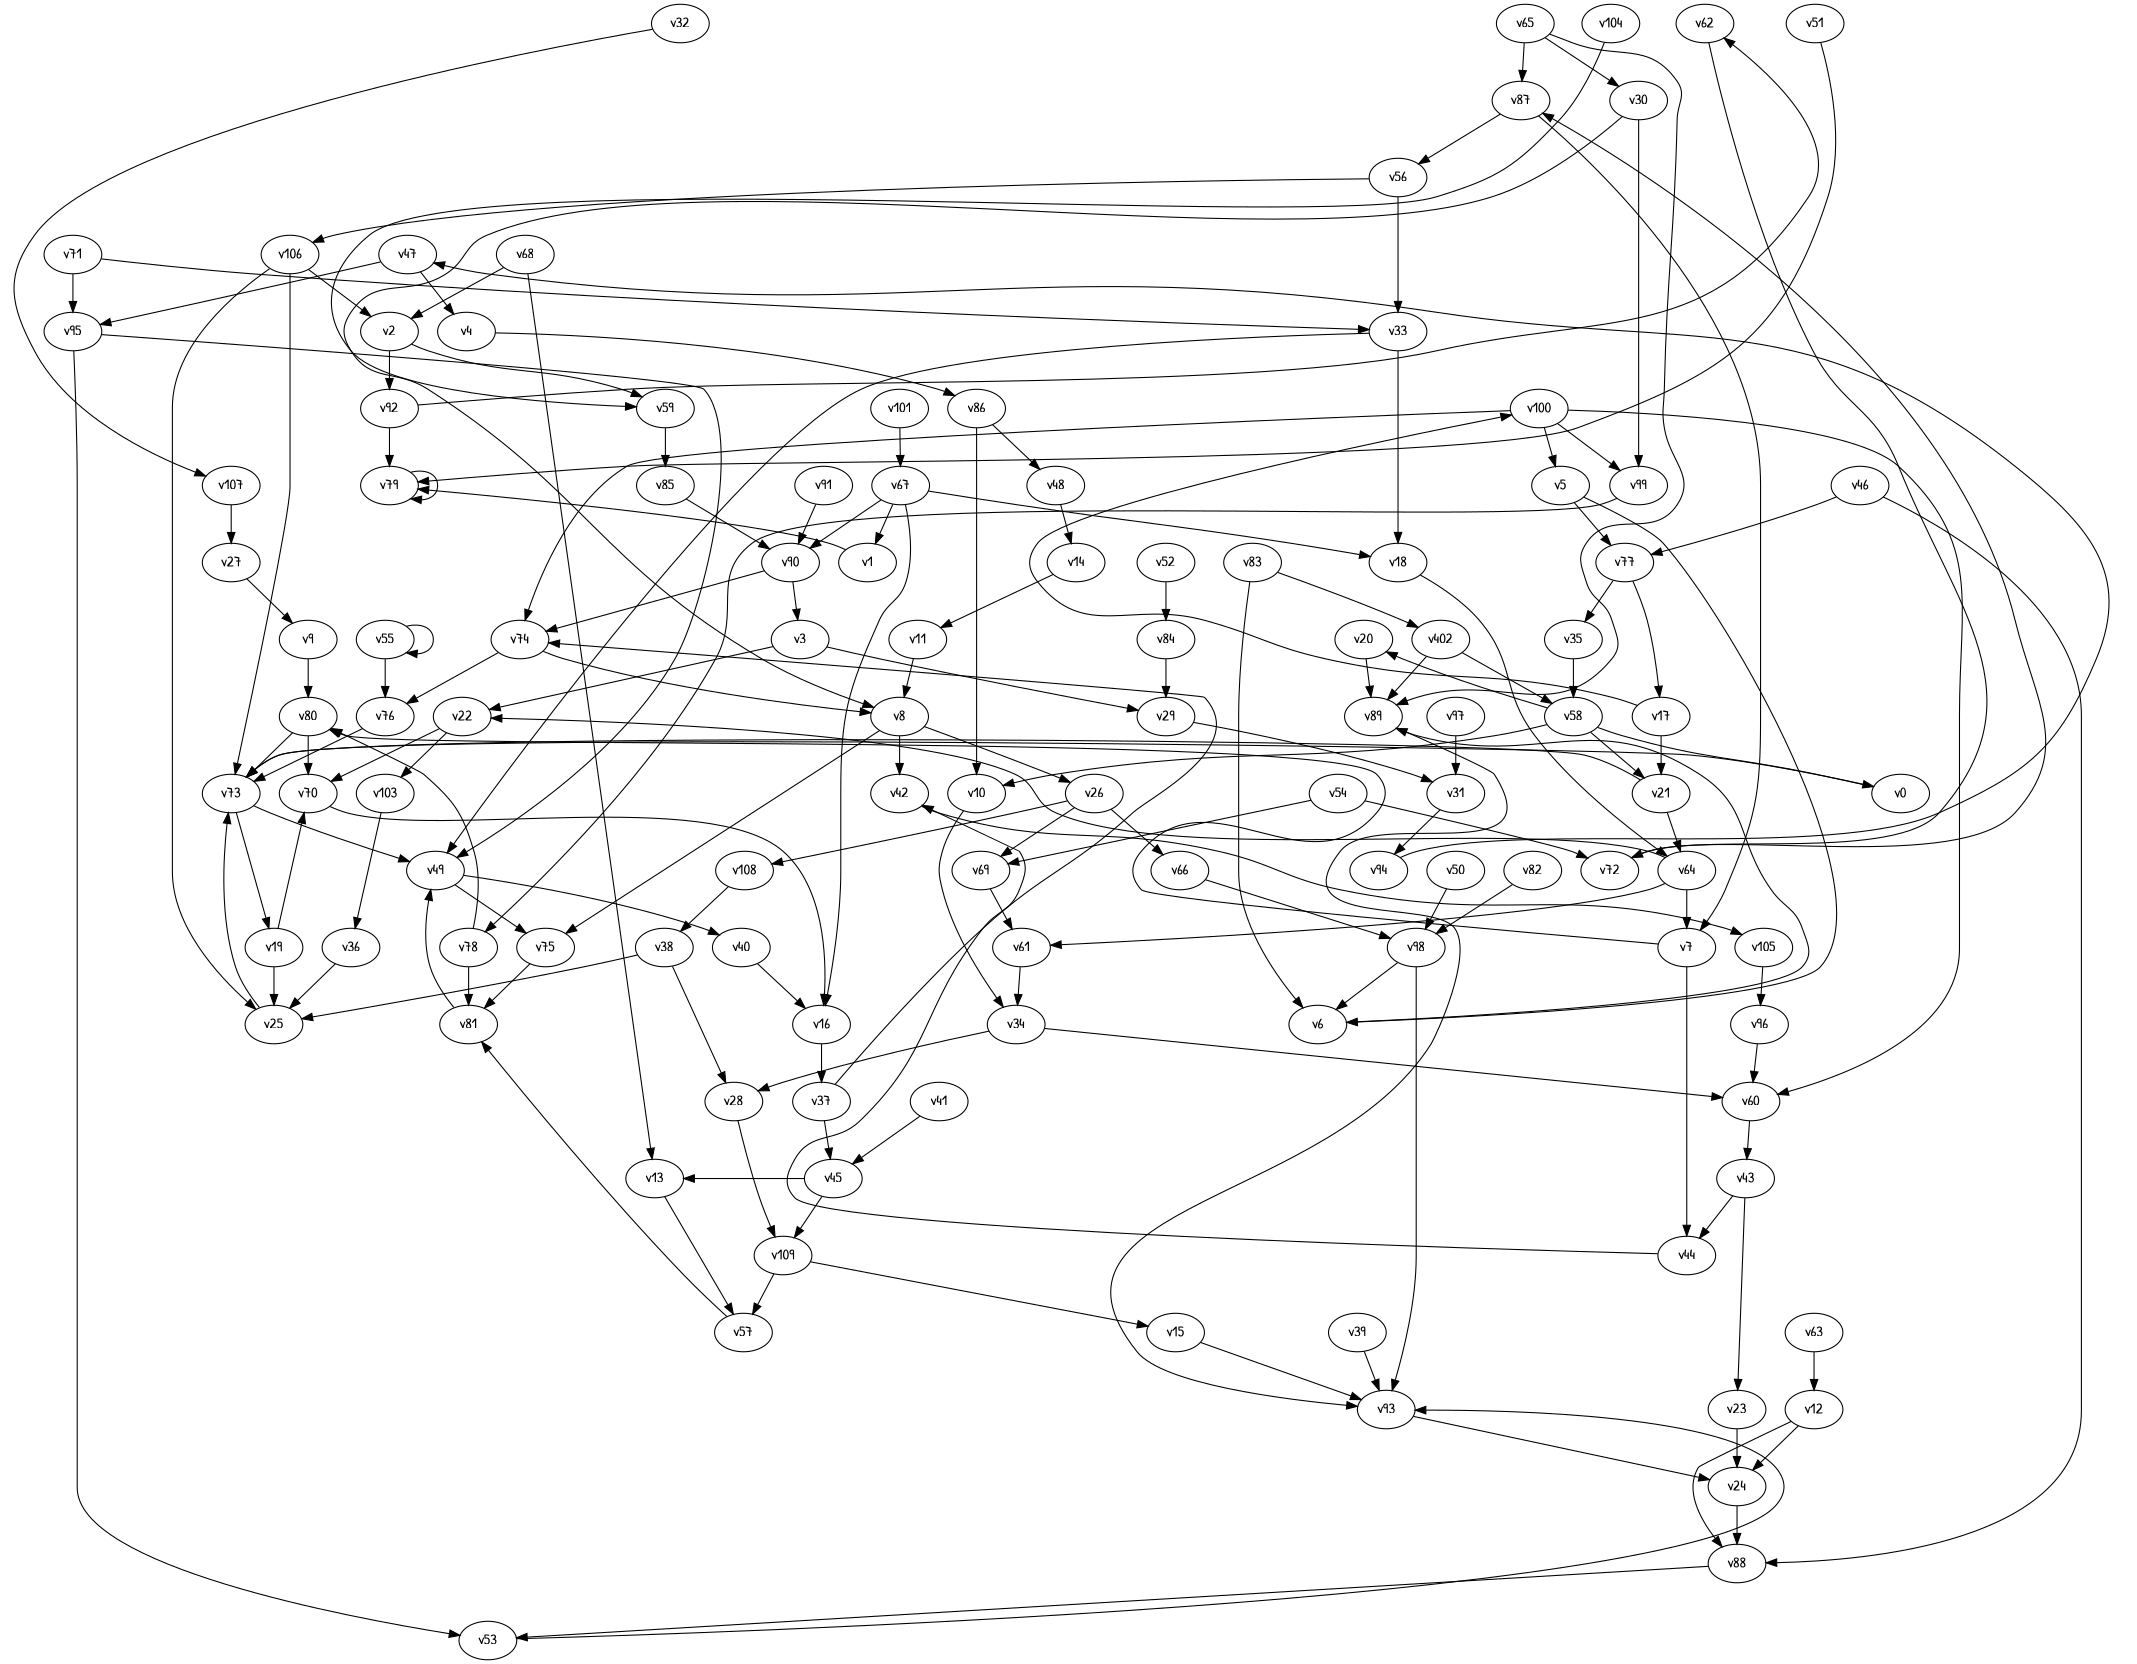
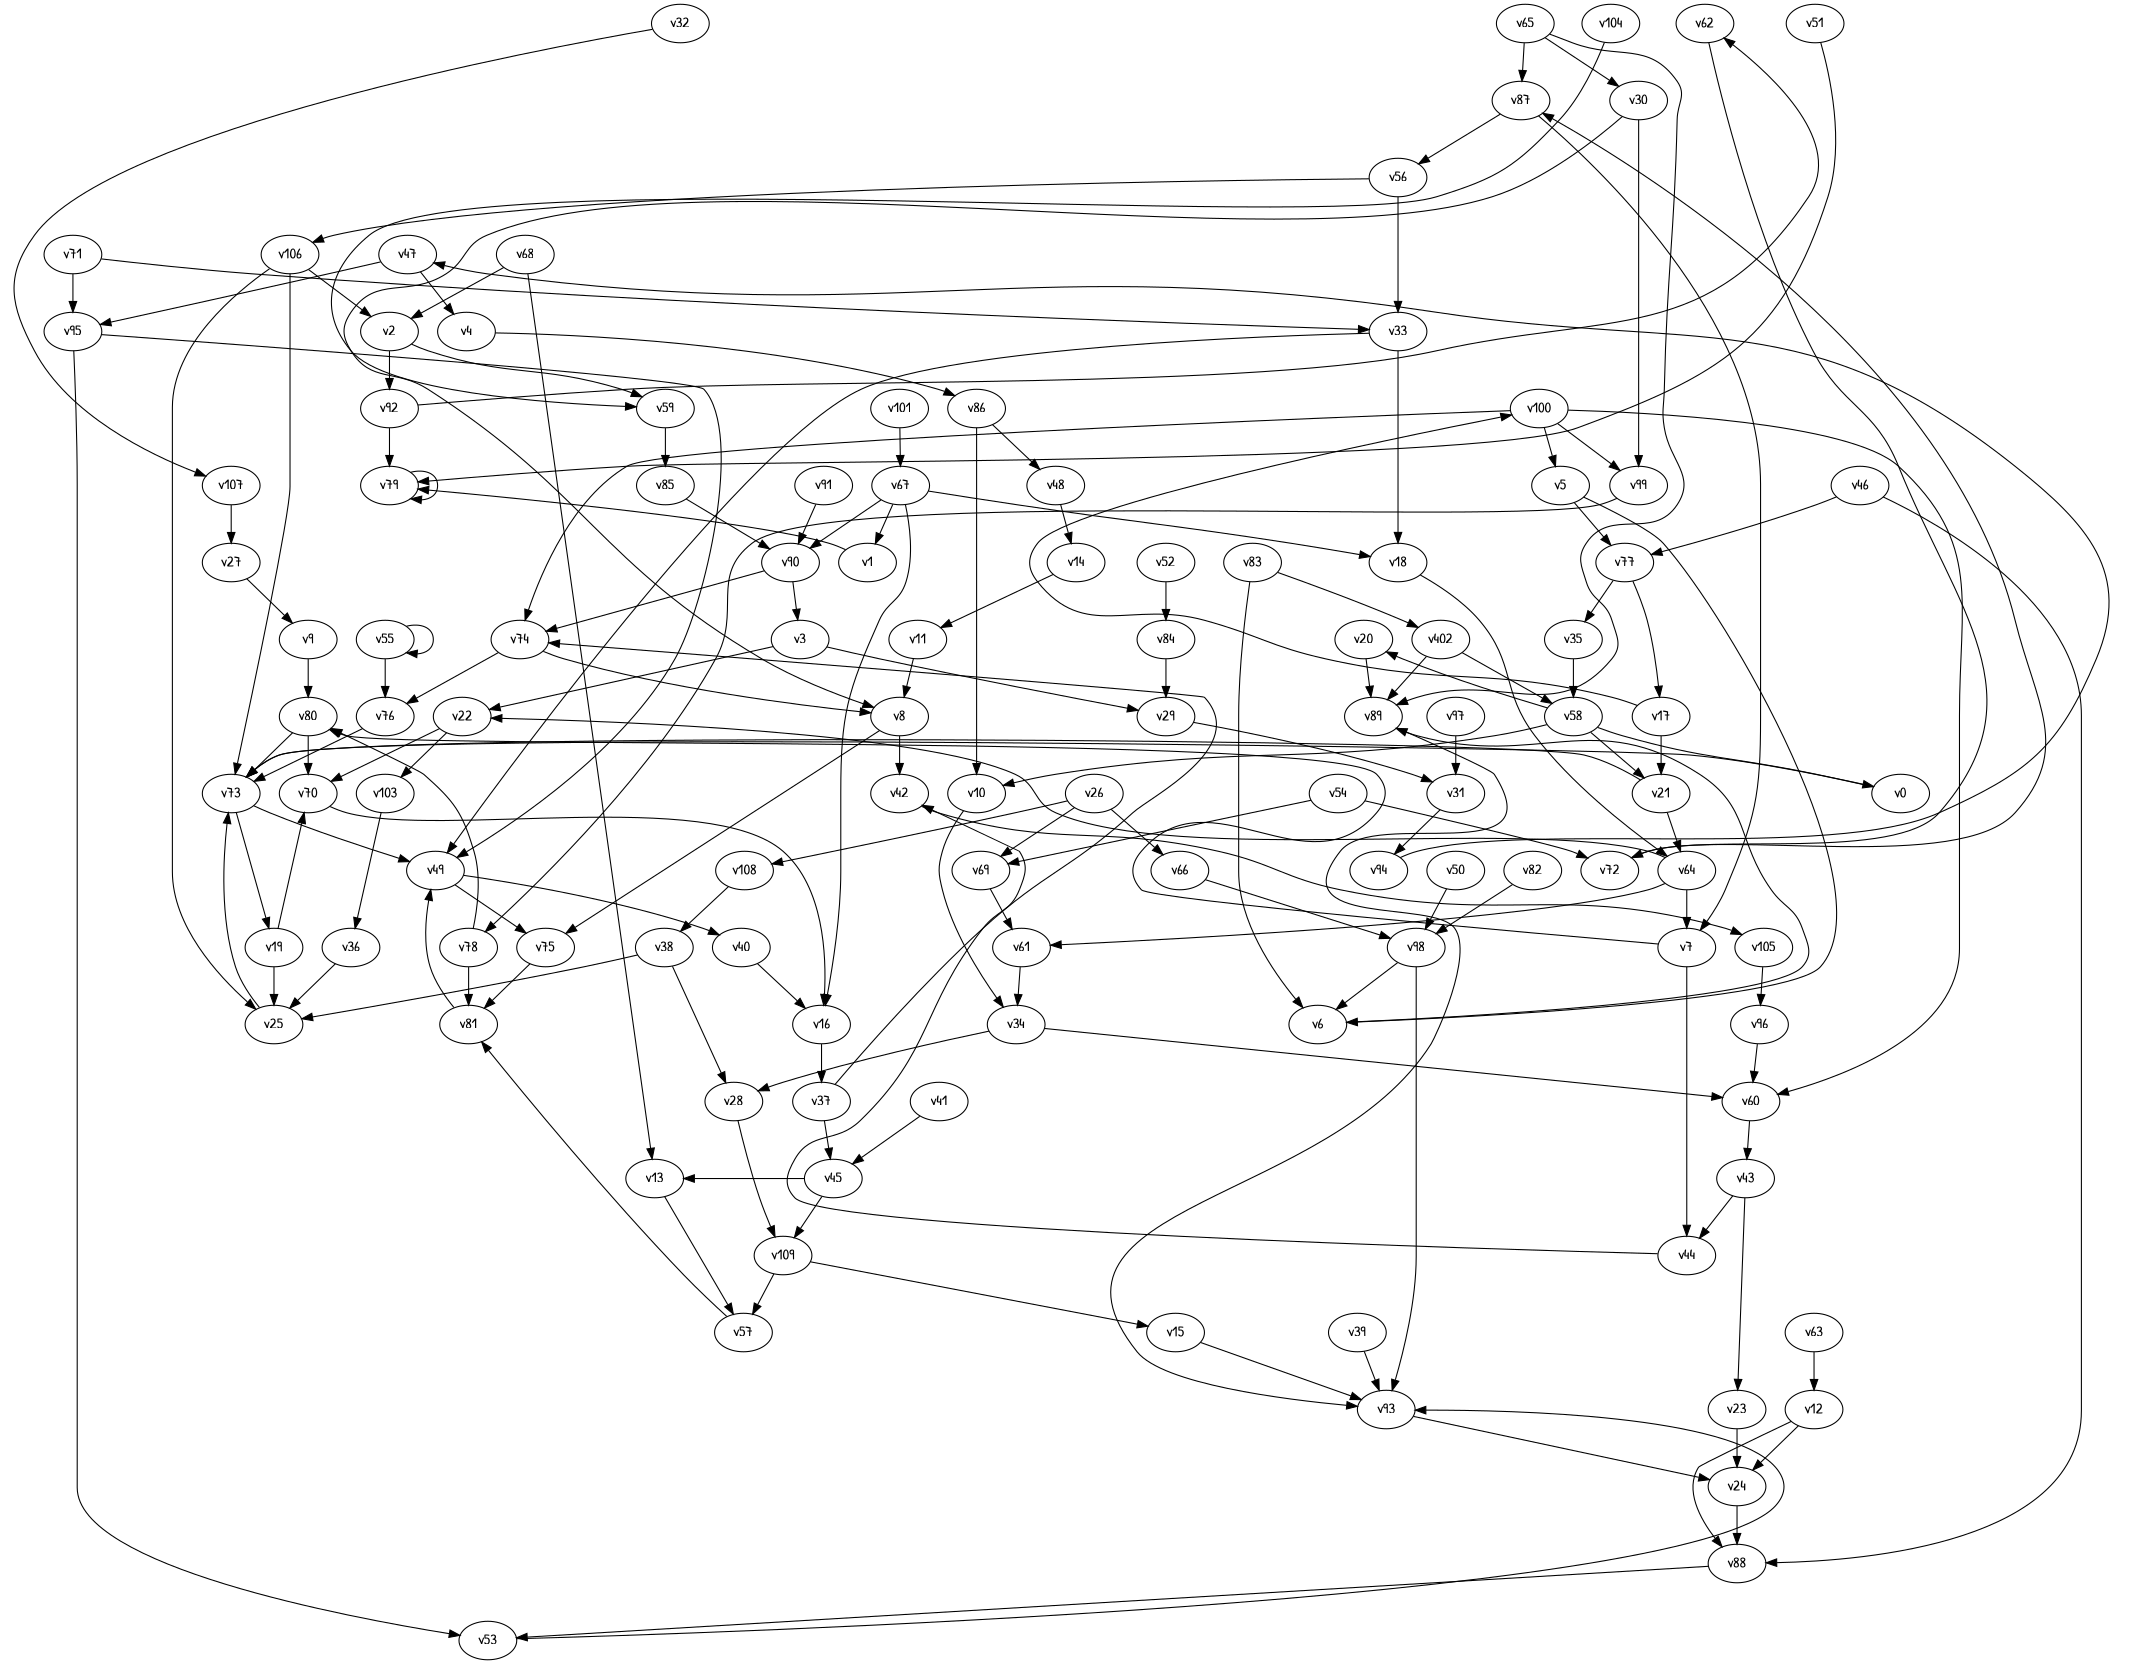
(996, 753) -> none
